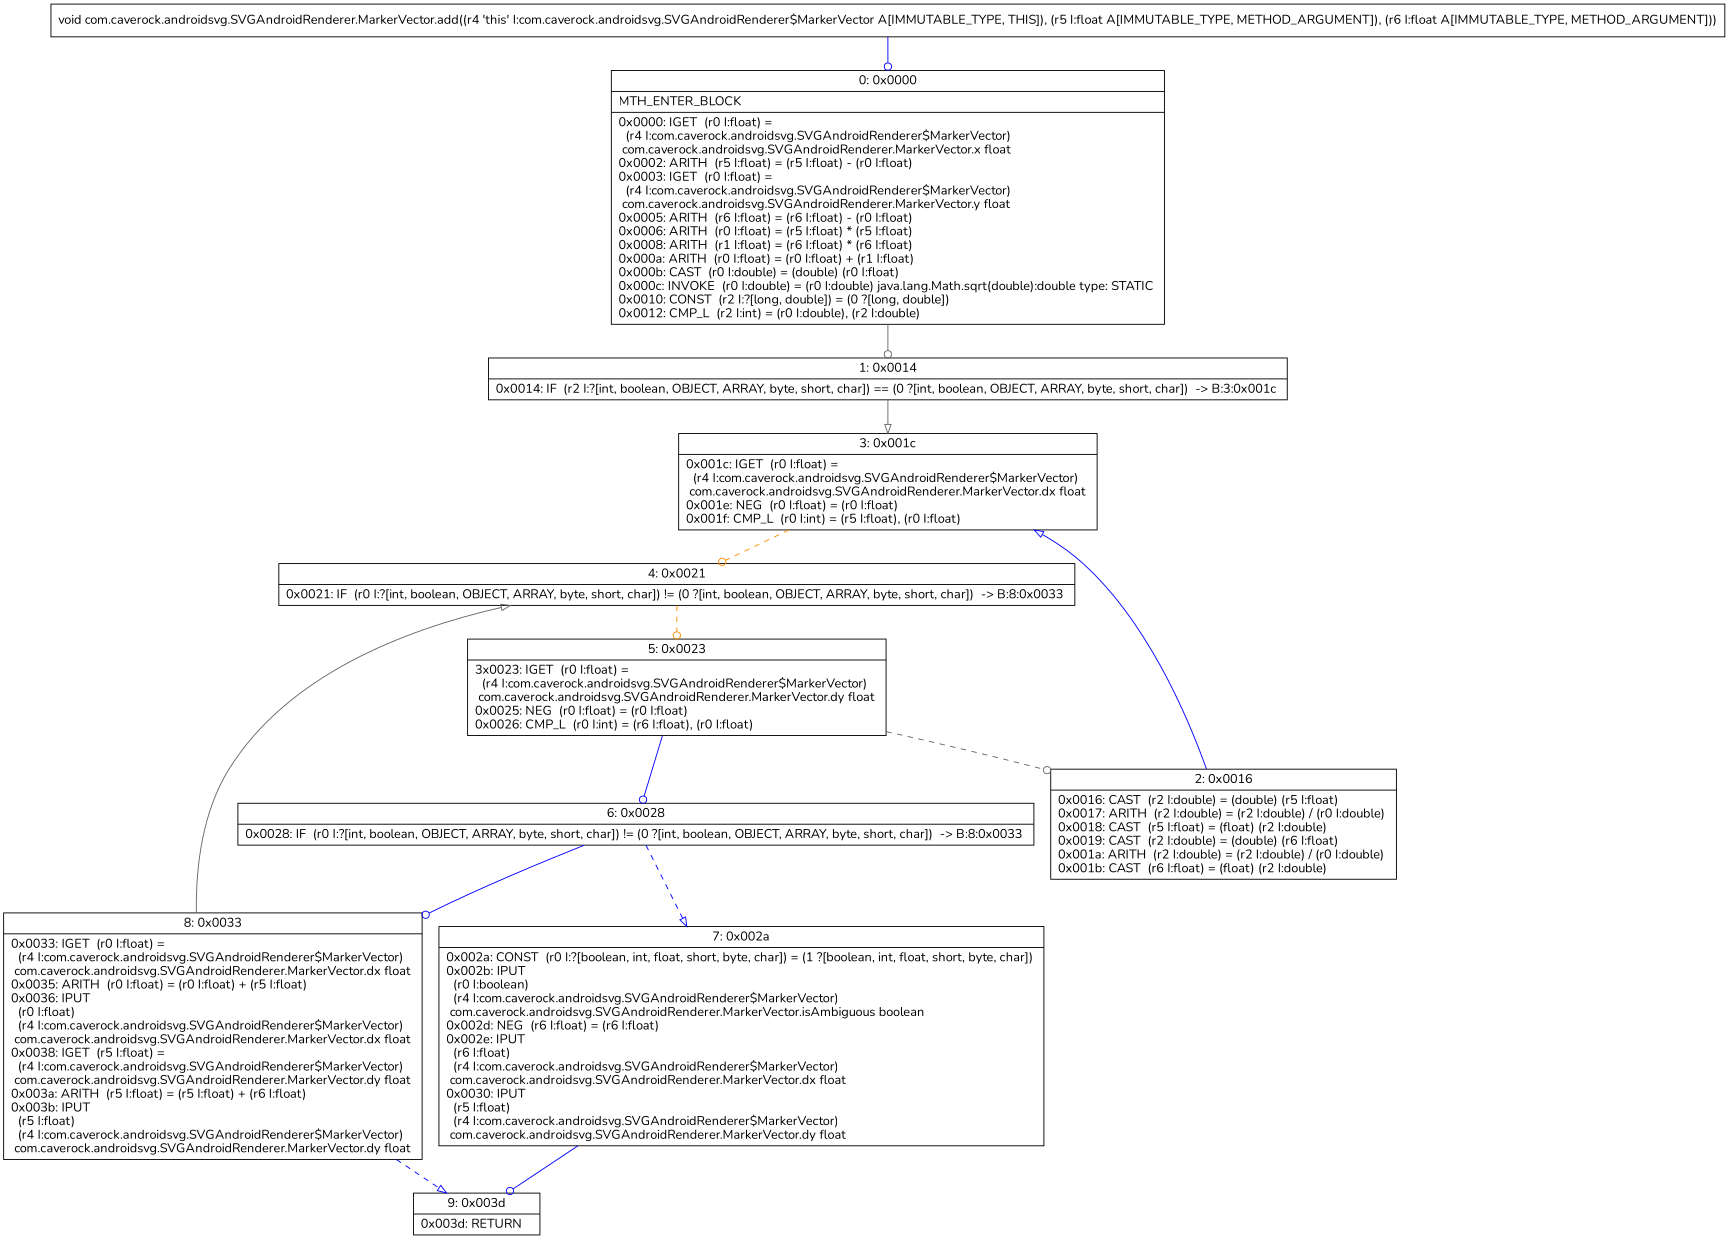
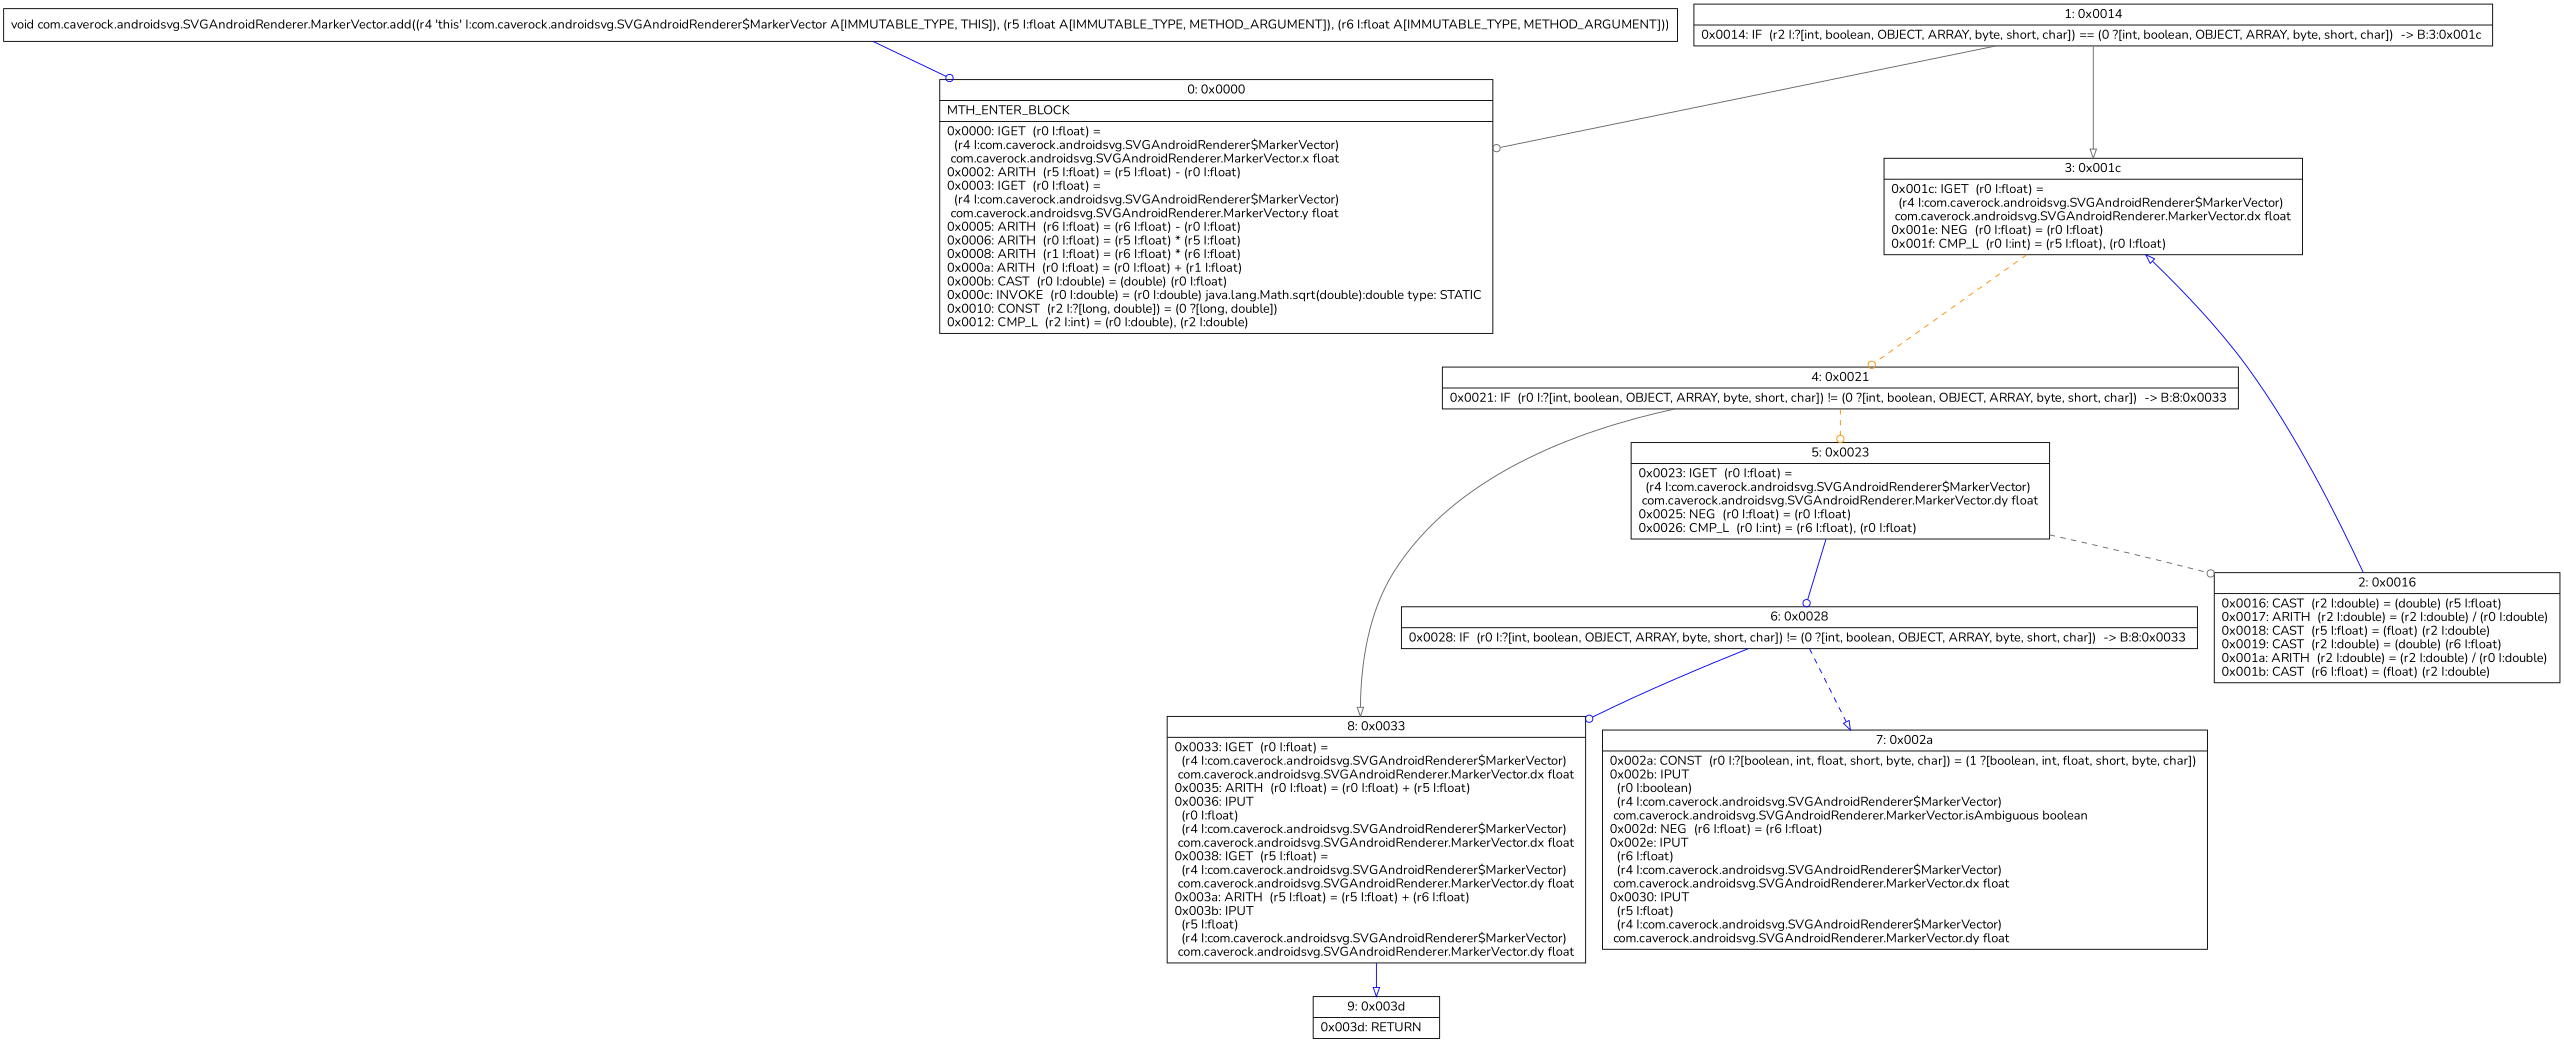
(888, 337) -> (1748, 97)
(554, 670) -> (1717, 474)
(287, 704) -> (1459, 502)
(545, 1167) -> none
(418, 1174) -> (1376, 975)
